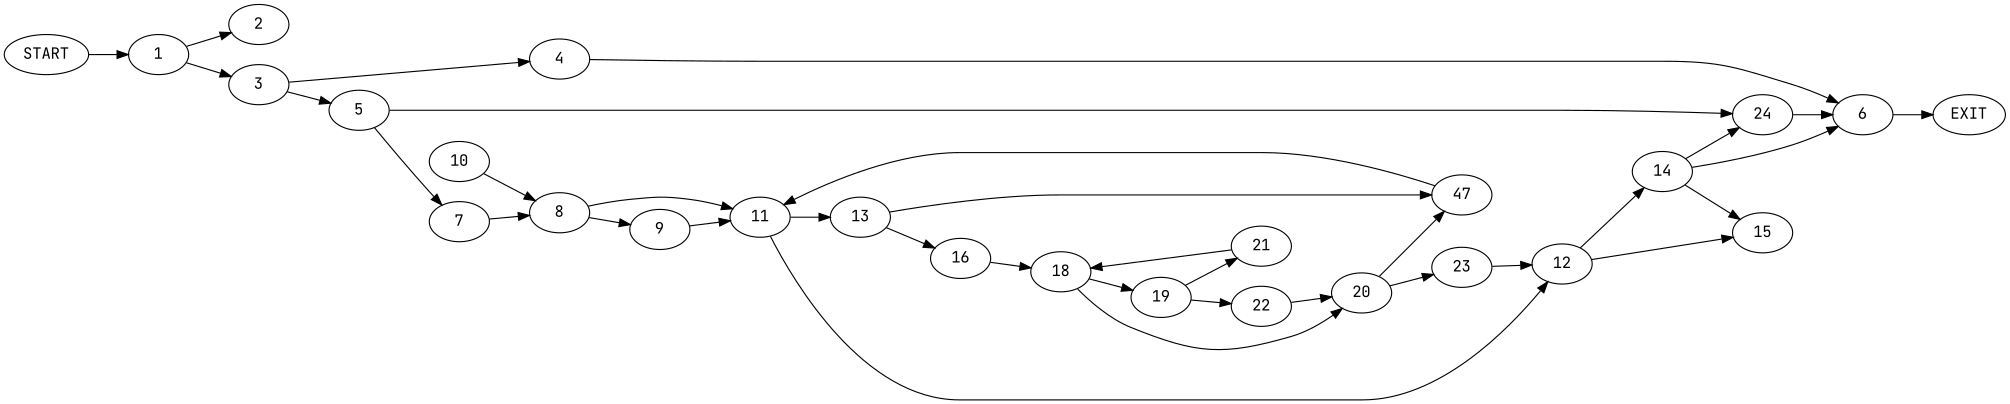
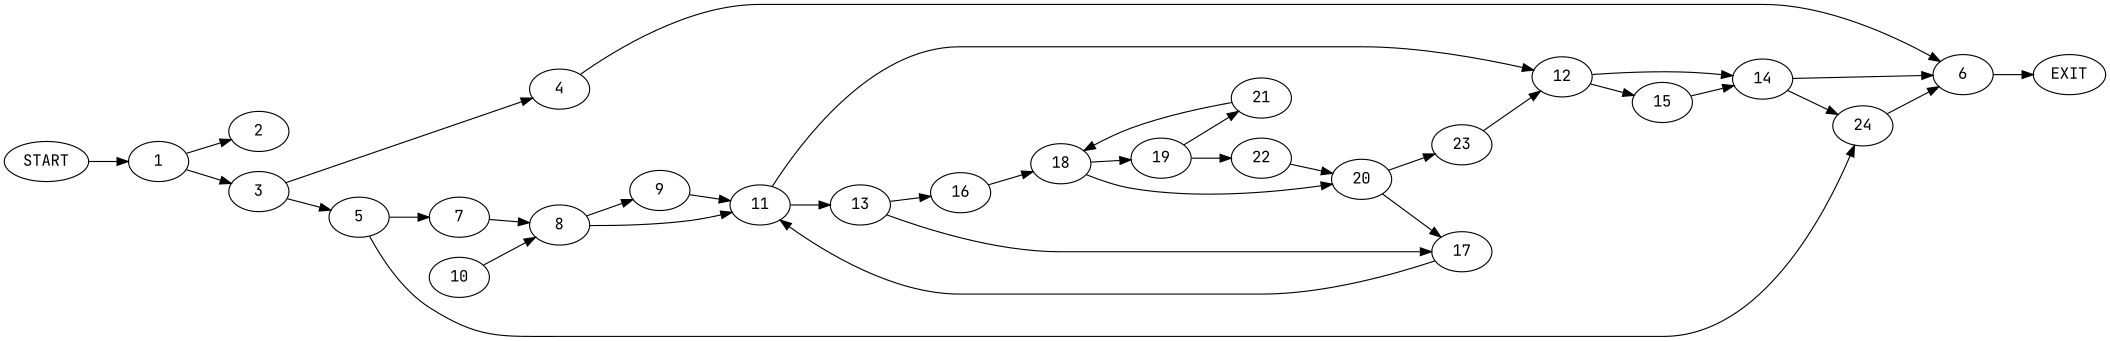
(1462, 195) -> (1462, 252)
(1708, 199) -> (1707, 92)
